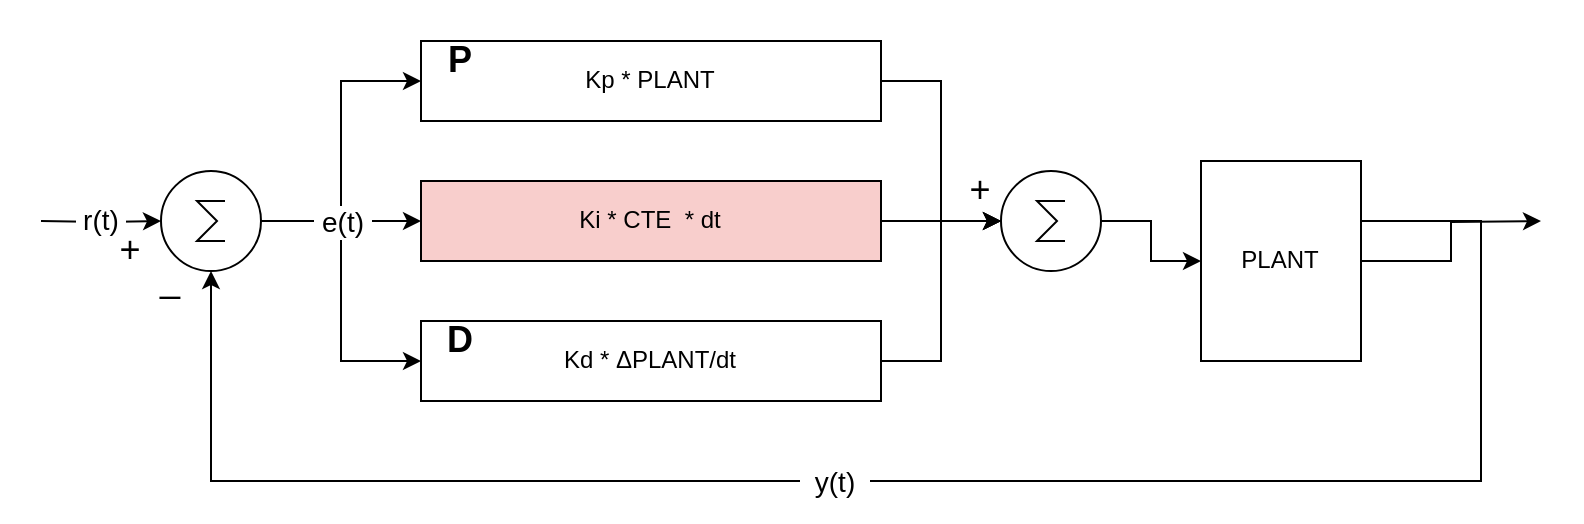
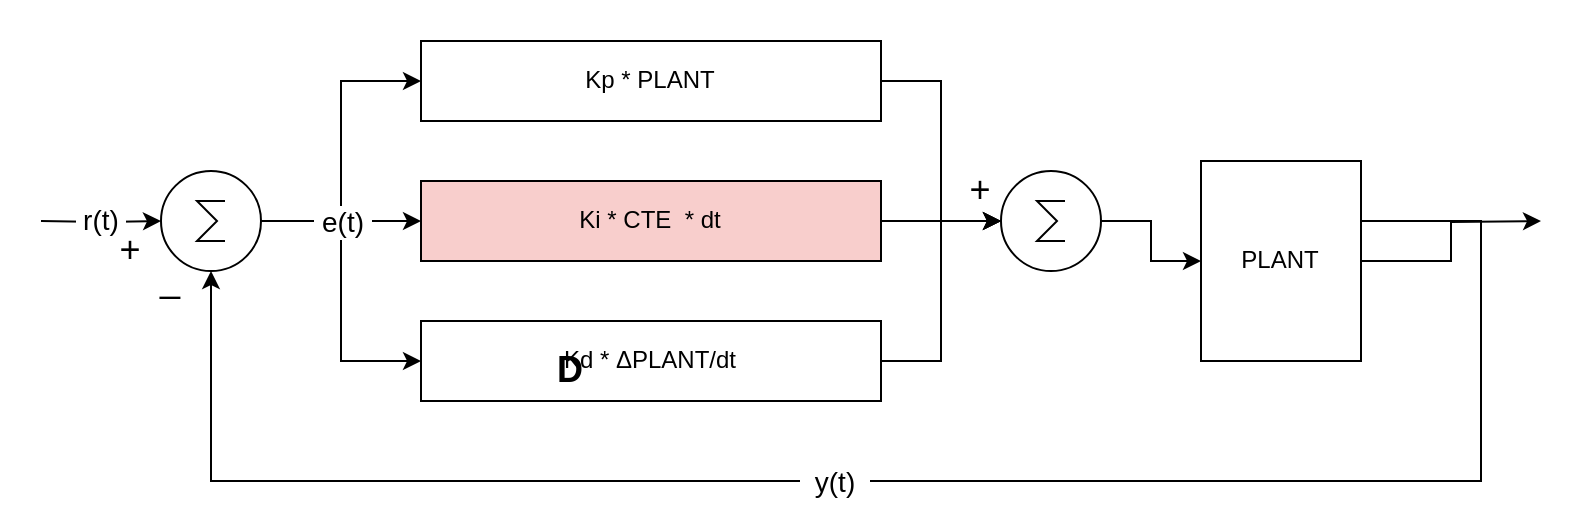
(461, 61) -> none
(461, 341) -> (571, 371)
